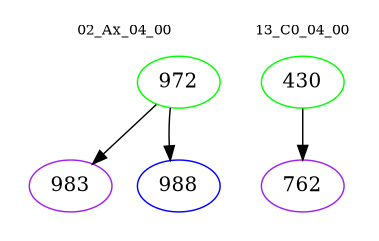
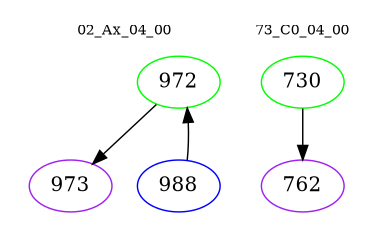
(303, 31) -> (303, 31)
(303, 82) -> (303, 82)
(169, 127) -> (188, 142)
(71, 186) -> (71, 186)
